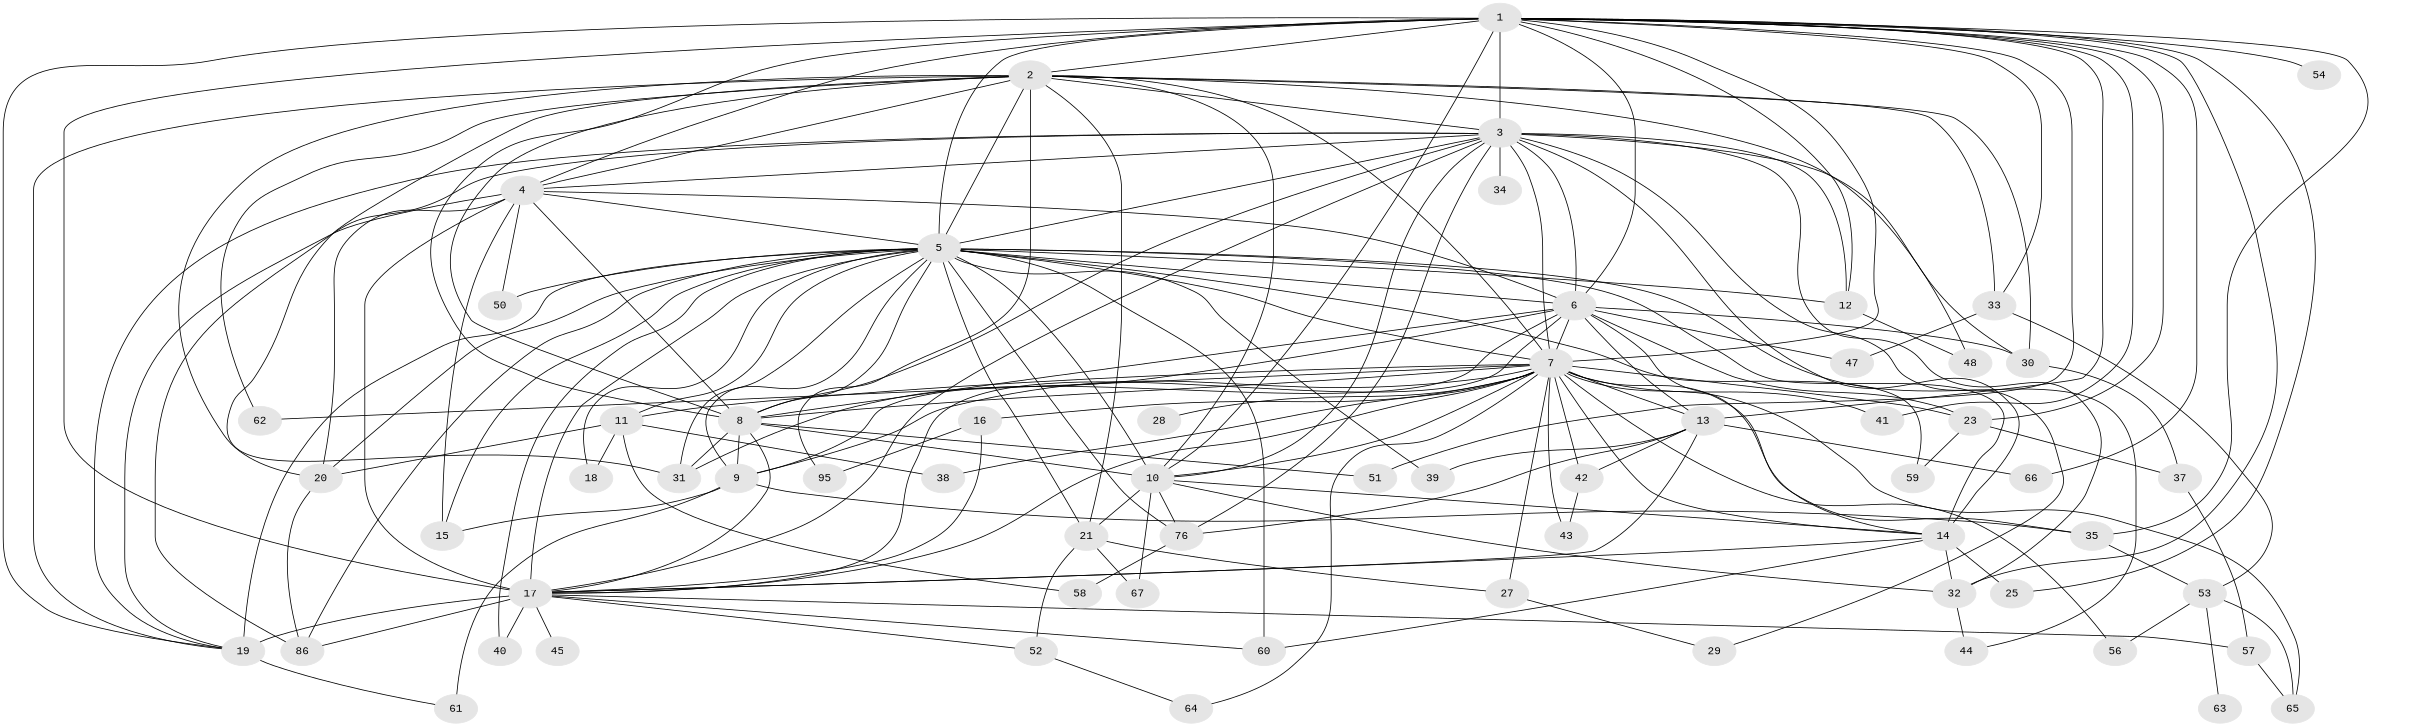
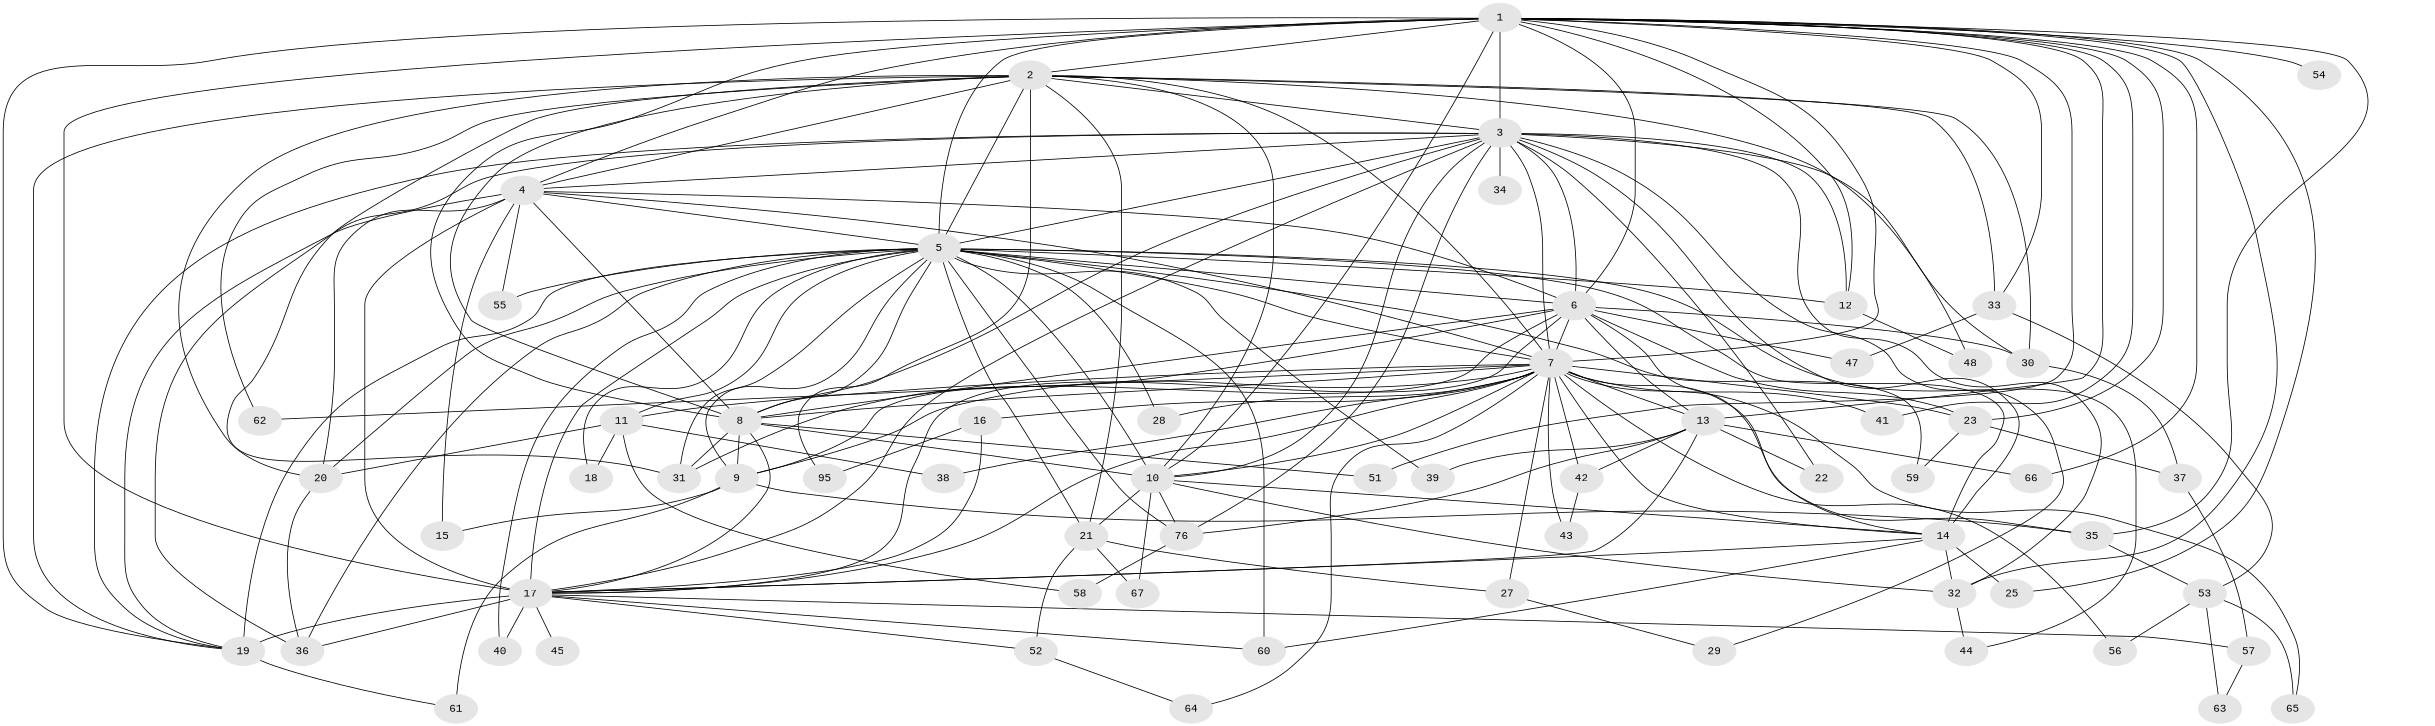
none -> (1043, 244)
(500, 306) -> (500, 306)
(654, 315) -> (1081, 299)
none -> (1822, 478)
(302, 651) -> (302, 651)
(2271, 680) -> (2234, 680)
